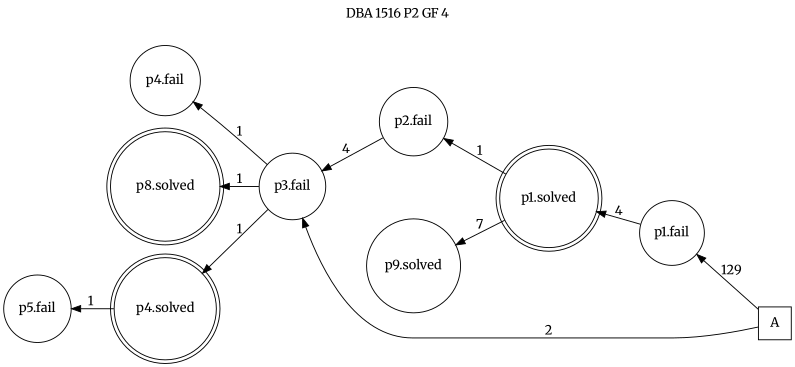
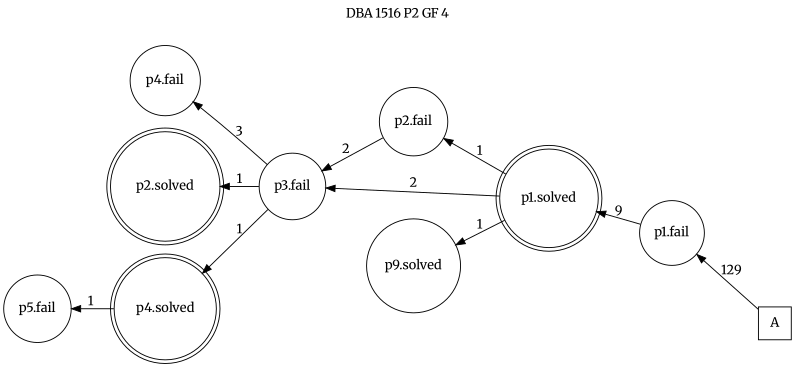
(240, 132) -> (240, 132)
(346, 150) -> (346, 150)
(165, 186) -> (165, 186)
(619, 212) -> (619, 212)
(480, 225) -> (480, 225)
(504, 338) -> (417, 192)
